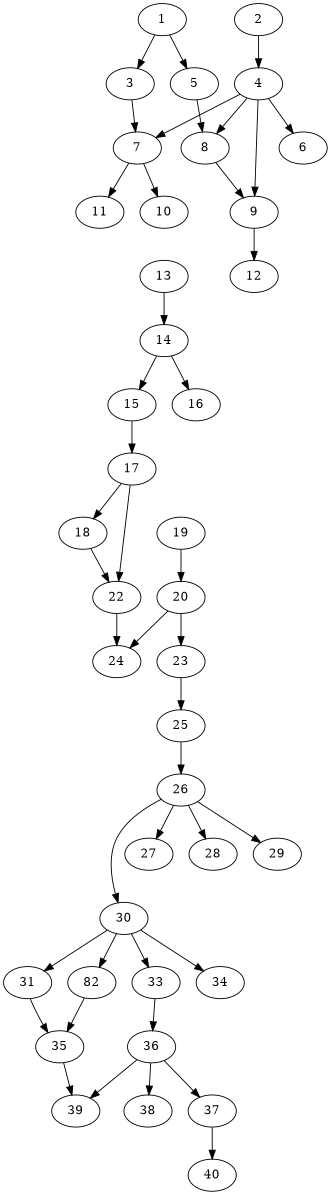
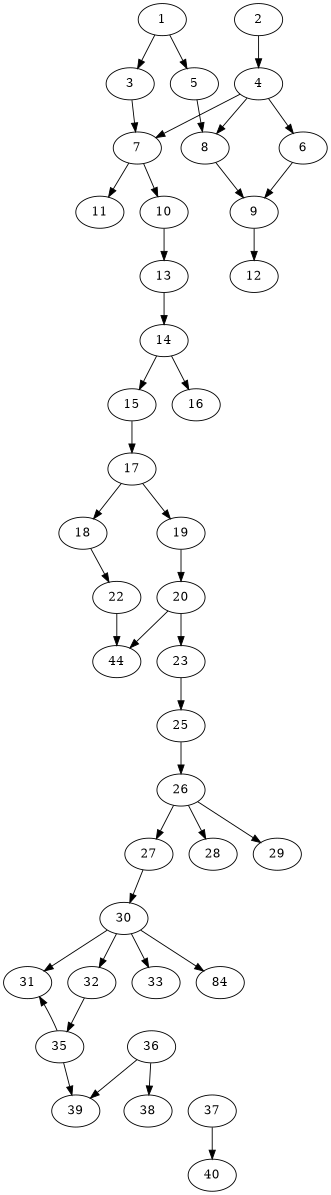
(257, 143) -> (281, 177)
none -> (164, 240)
(125, 529) -> (154, 498)
(117, 662) -> (117, 662)
(118, 837) -> (138, 882)
(92, 983) -> (92, 983)
(220, 983) -> (220, 983)
(154, 1010) -> none
(36, 1012) -> (51, 1017)
(179, 1076) -> none
